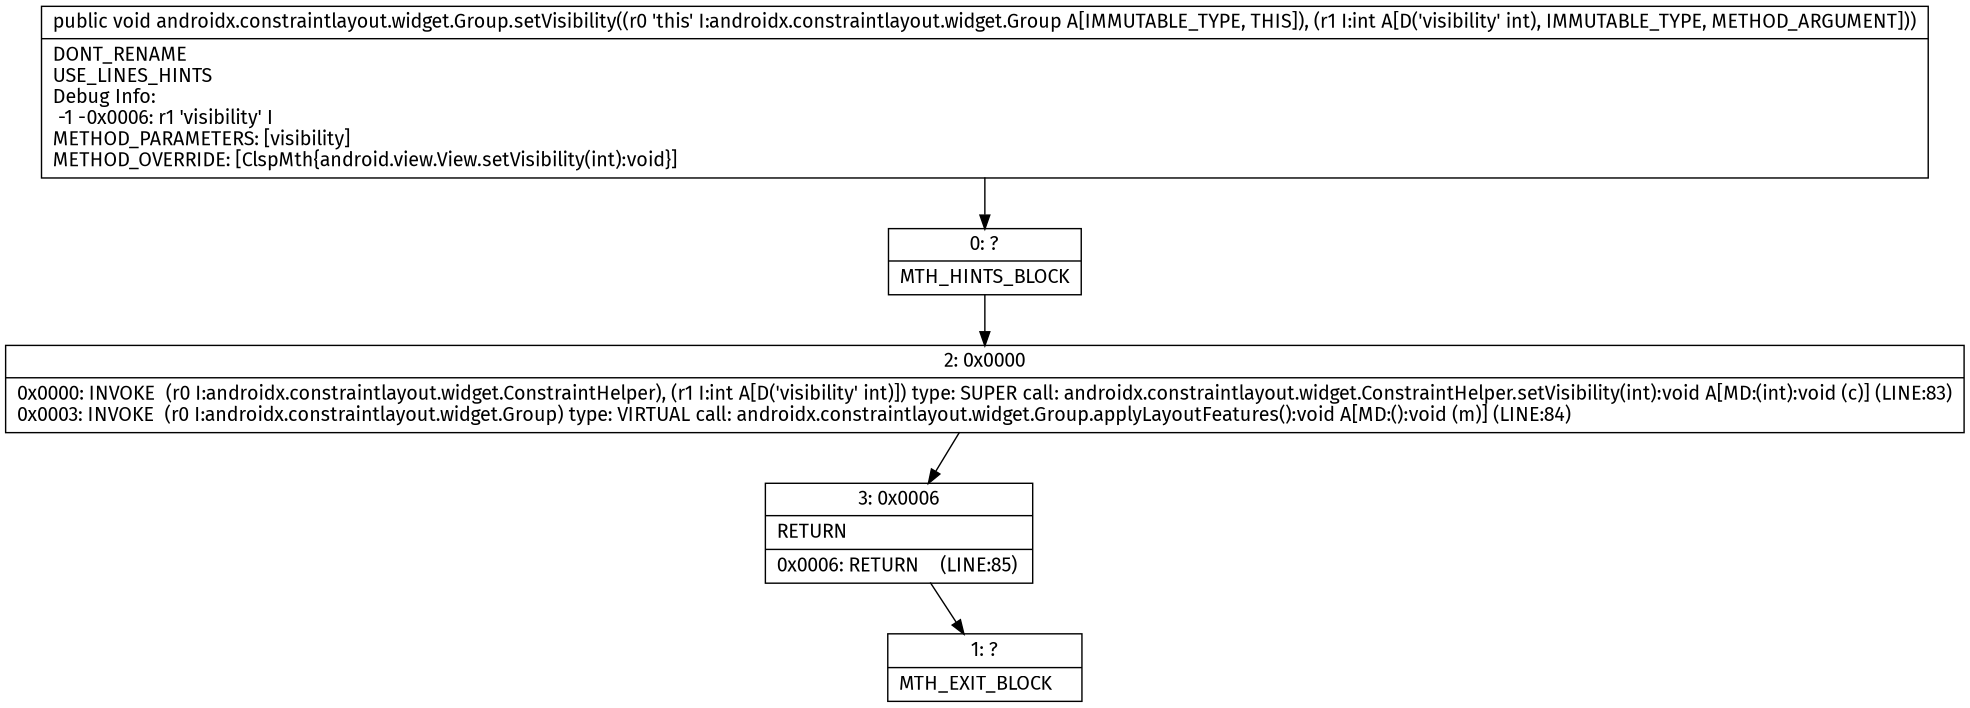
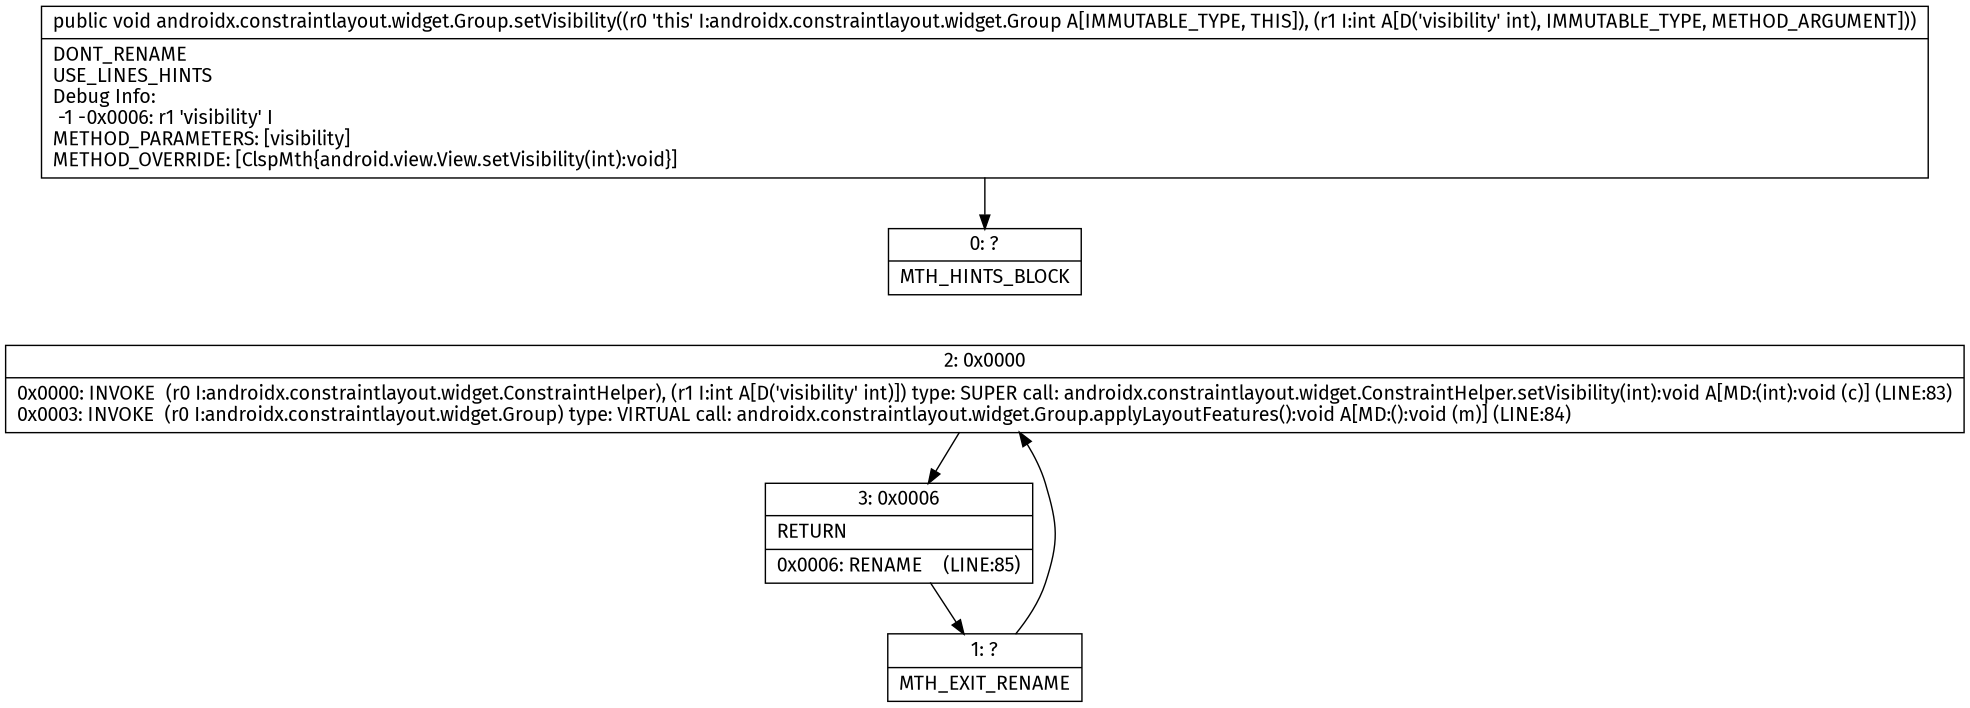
(985, 313) -> (1055, 541)
(898, 566) -> (899, 566)
(976, 684) -> (985, 684)
